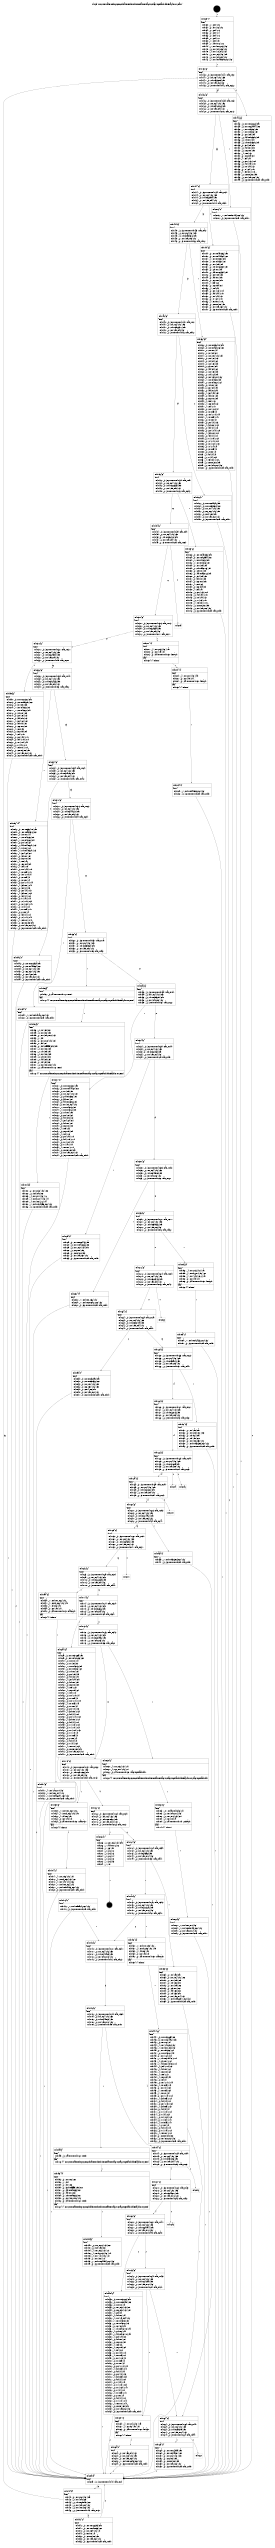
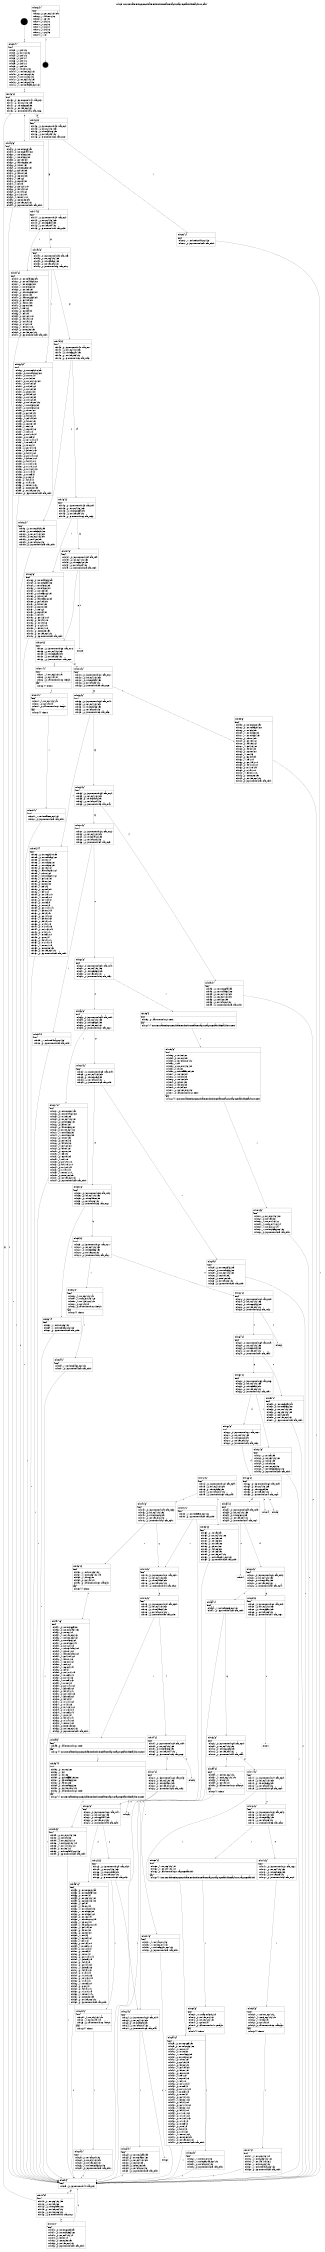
(112, 1558) -> (226, 1674)
(109, 1817) -> none
